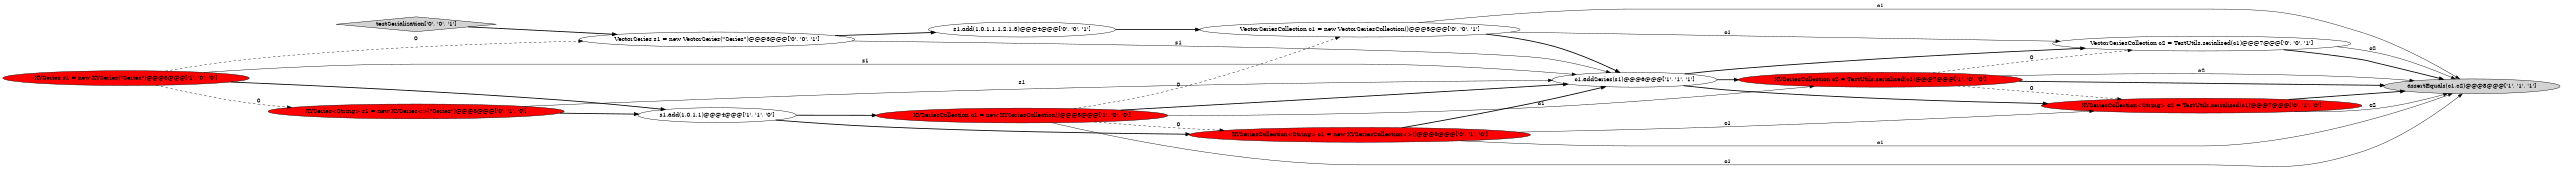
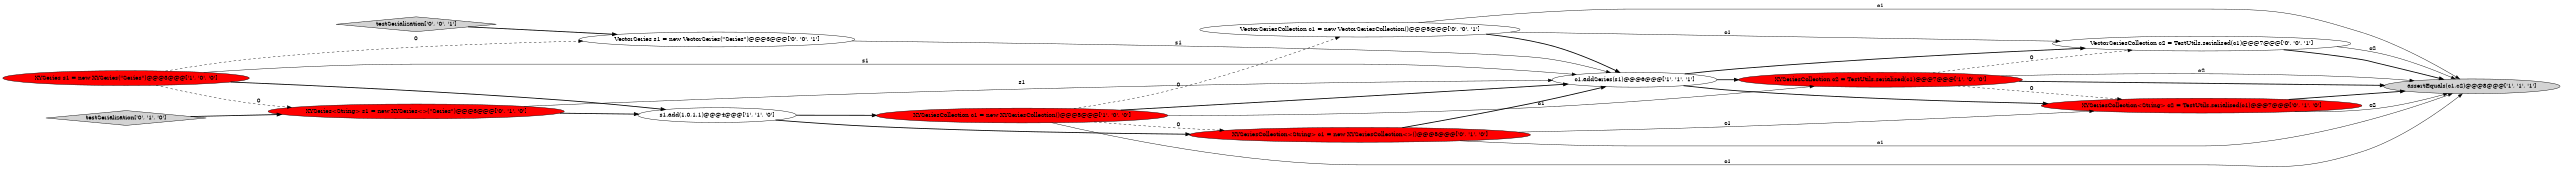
(1022, 30) -> none
none -> (126, 118)
